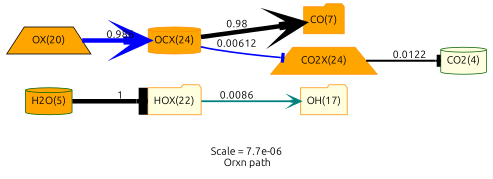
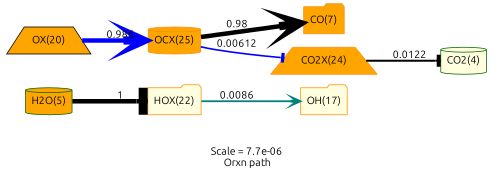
(174, 40) -> (174, 40)
